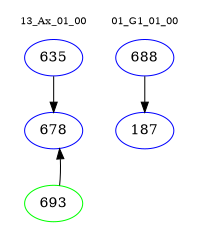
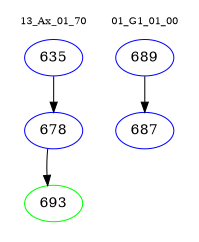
(54, 22) -> (54, 22)
(145, 58) -> (145, 58)
(145, 131) -> (145, 131)
(60, 172) -> (47, 162)
